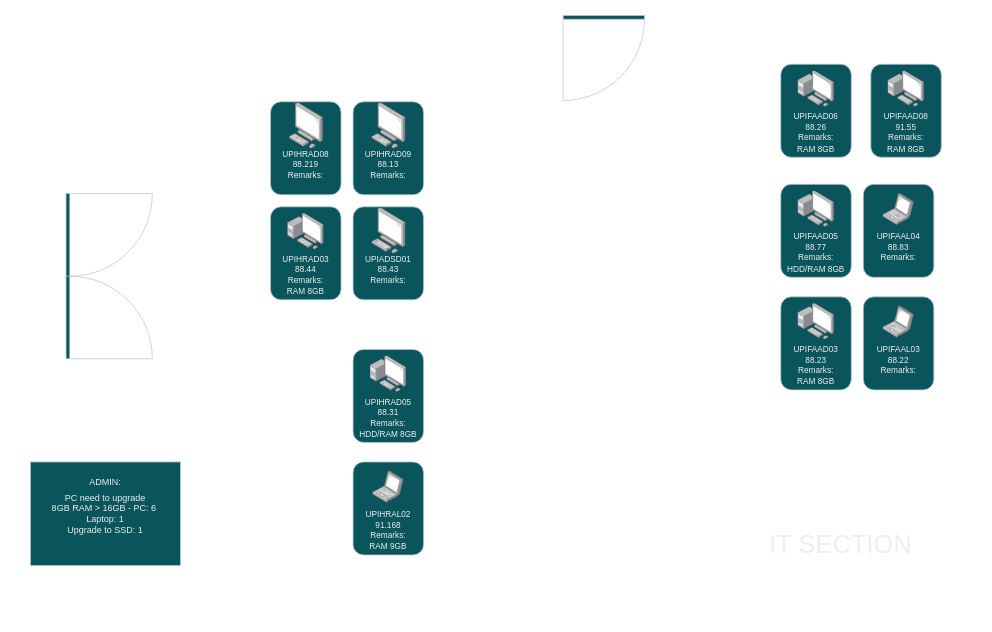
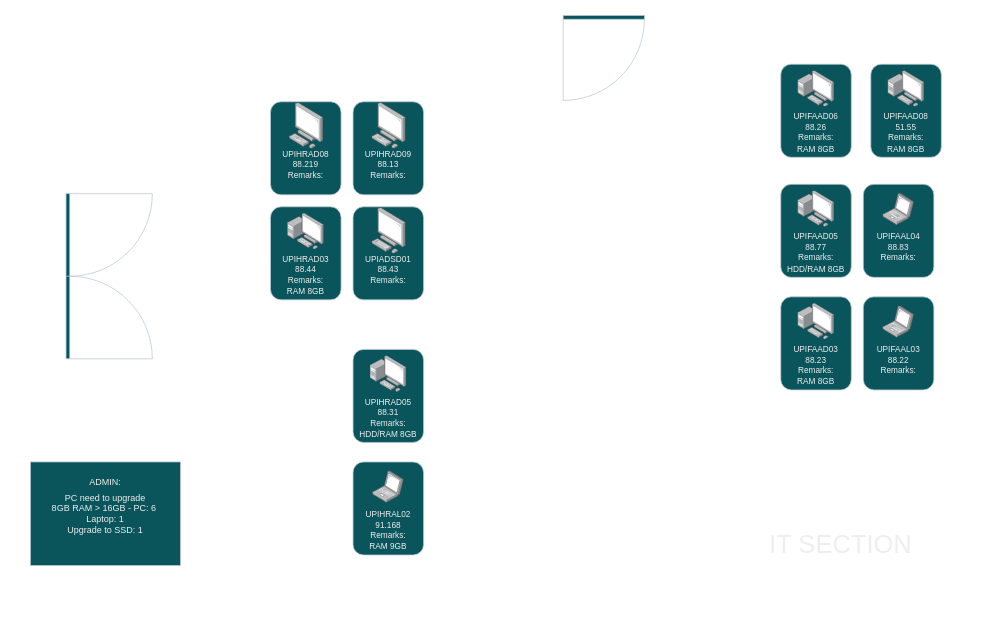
(906, 111) -> (906, 111)
